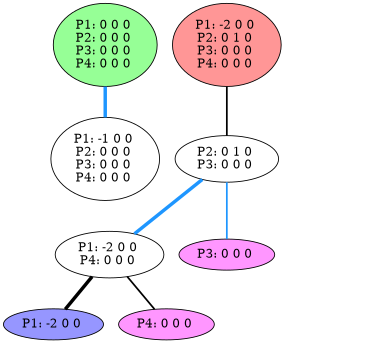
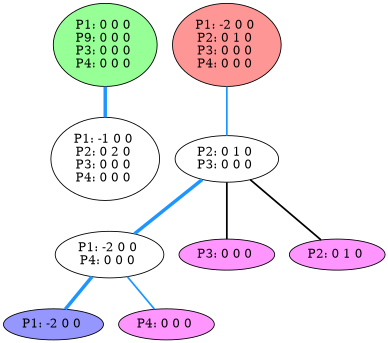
(105, 45) -> (105, 45)
(227, 111) -> (227, 111)
(105, 159) -> (105, 159)
(227, 211) -> (227, 211)
none -> (337, 255)
(79, 293) -> (79, 293)
(141, 293) -> (141, 293)
